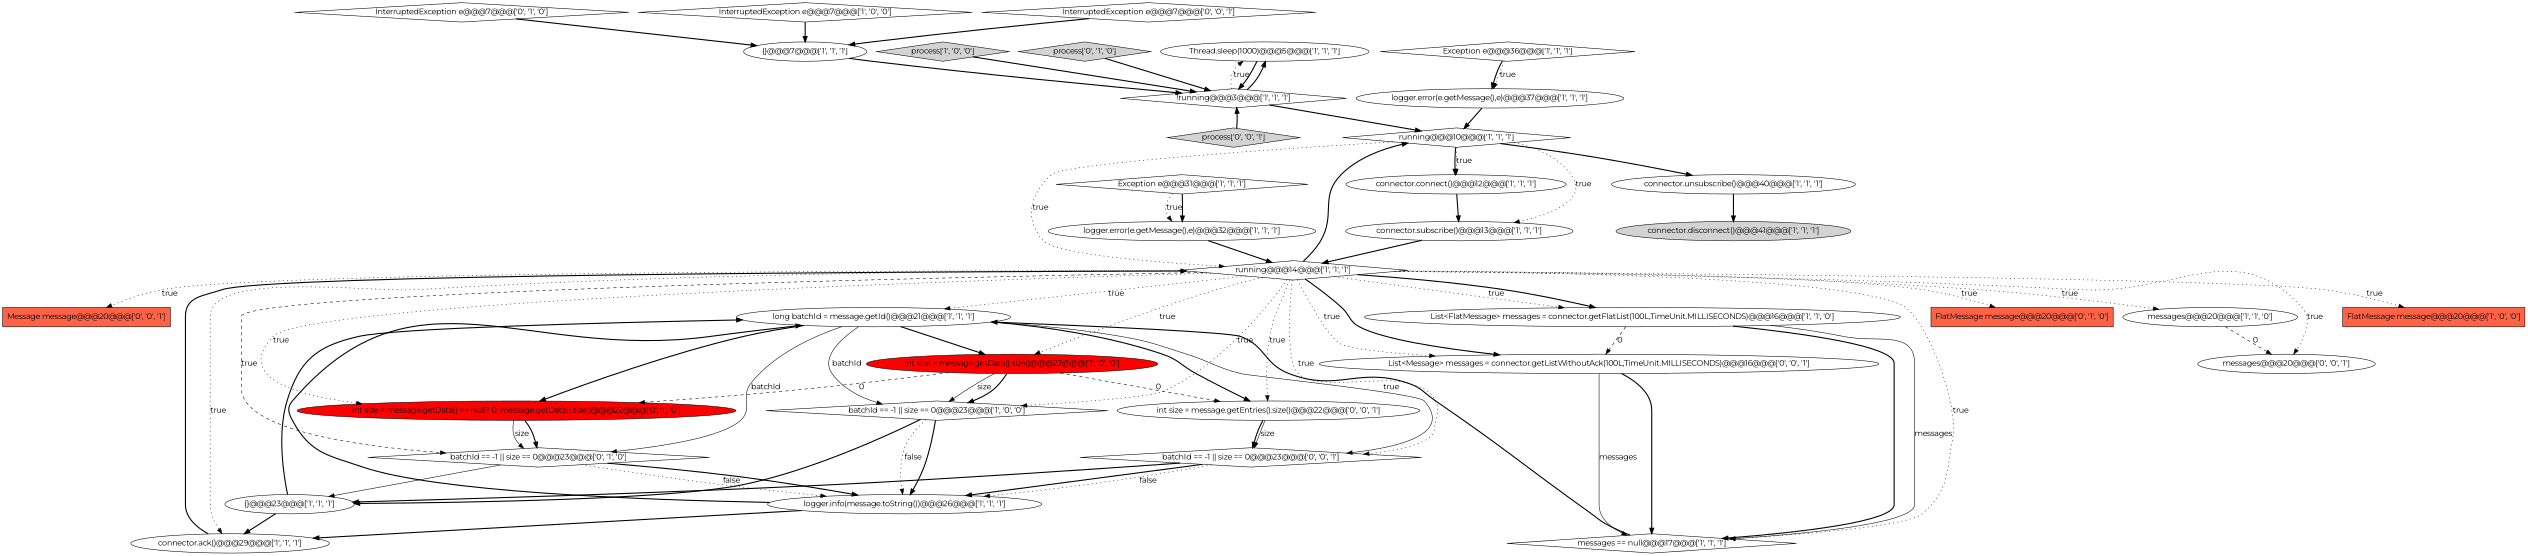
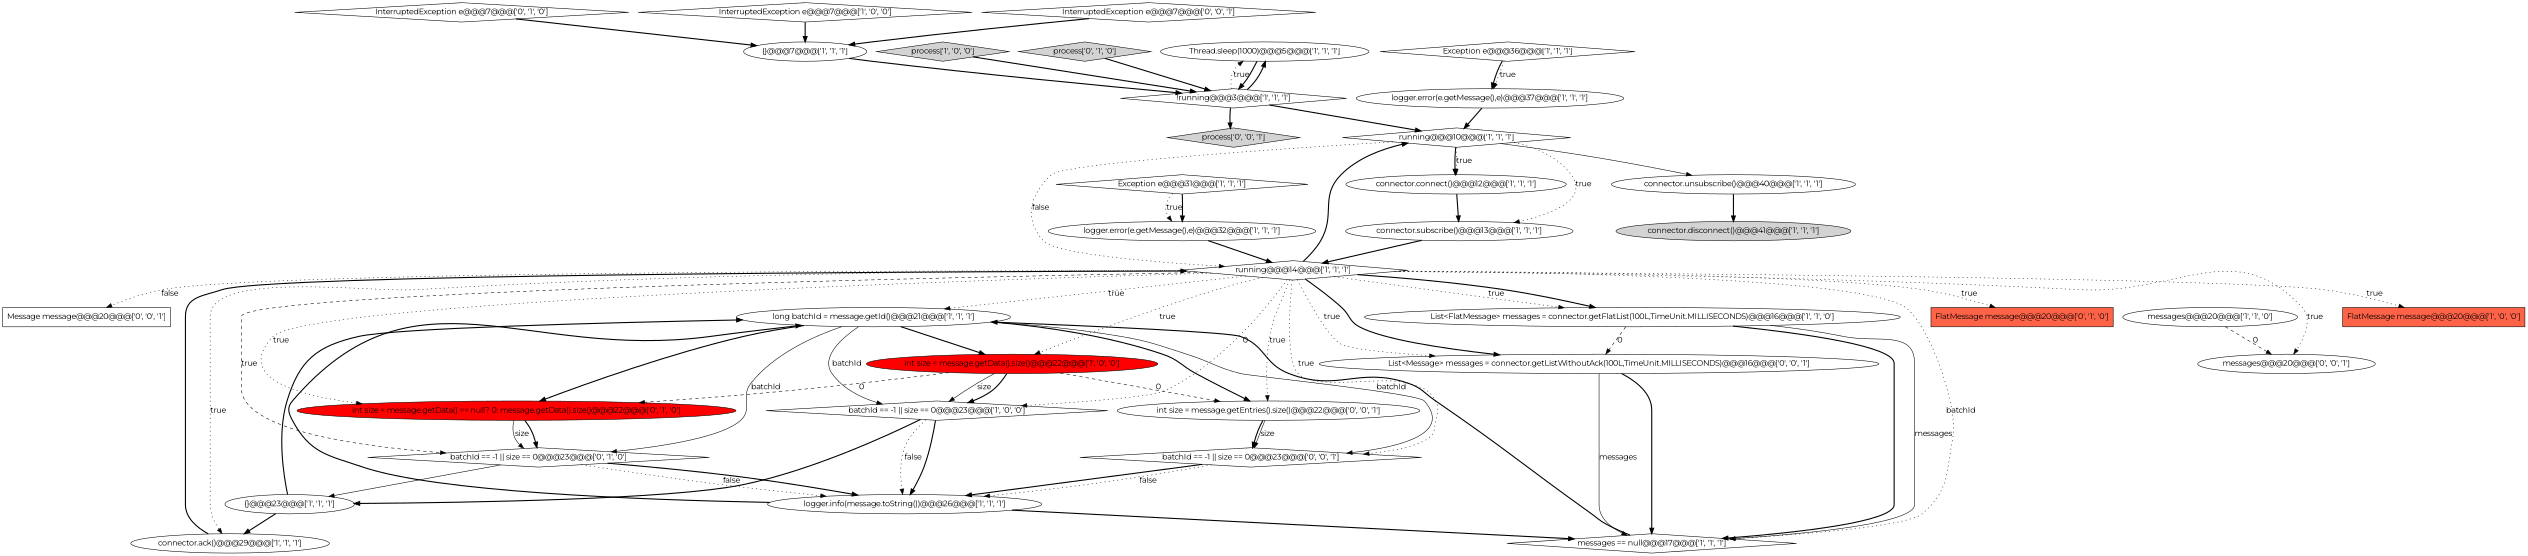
(1237, 121) -> (1230, 115)
(1594, 157) -> (1594, 157)
(1041, 208) -> (1041, 208)
(1929, 286) -> none
(170, 294) -> (170, 294)
(87, 317) -> (87, 317)
(1245, 341) -> (1245, 341)
(1391, 387) -> (1391, 387)
(1961, 411) -> (1961, 411)
(831, 485) -> none
(560, 524) -> (1290, 524)
